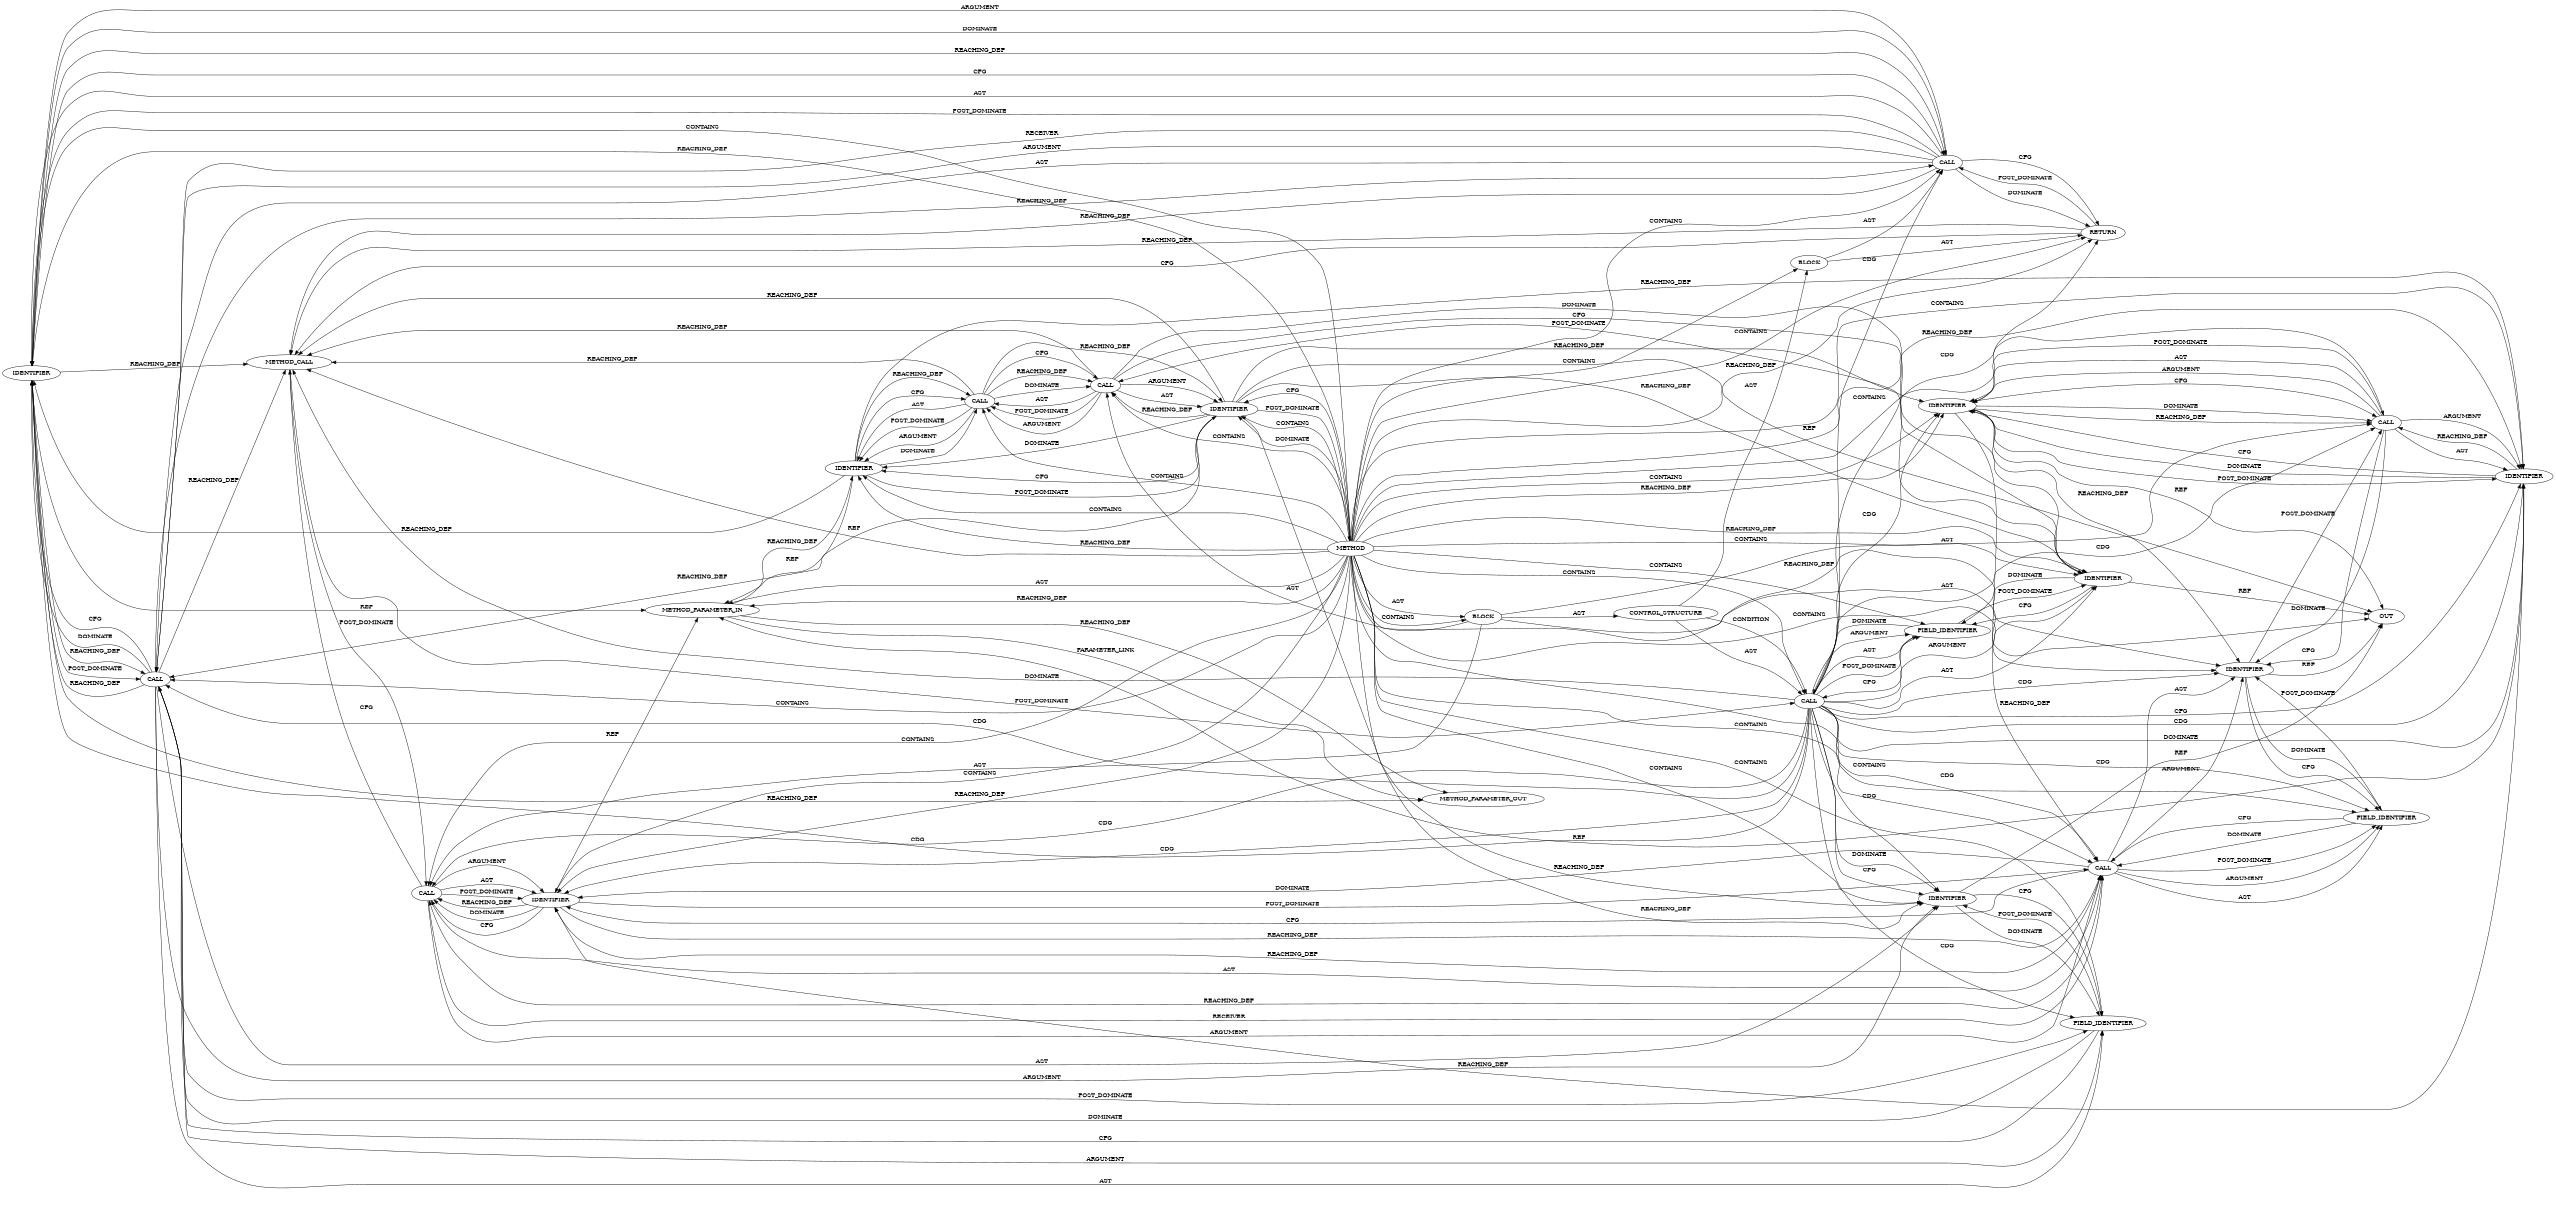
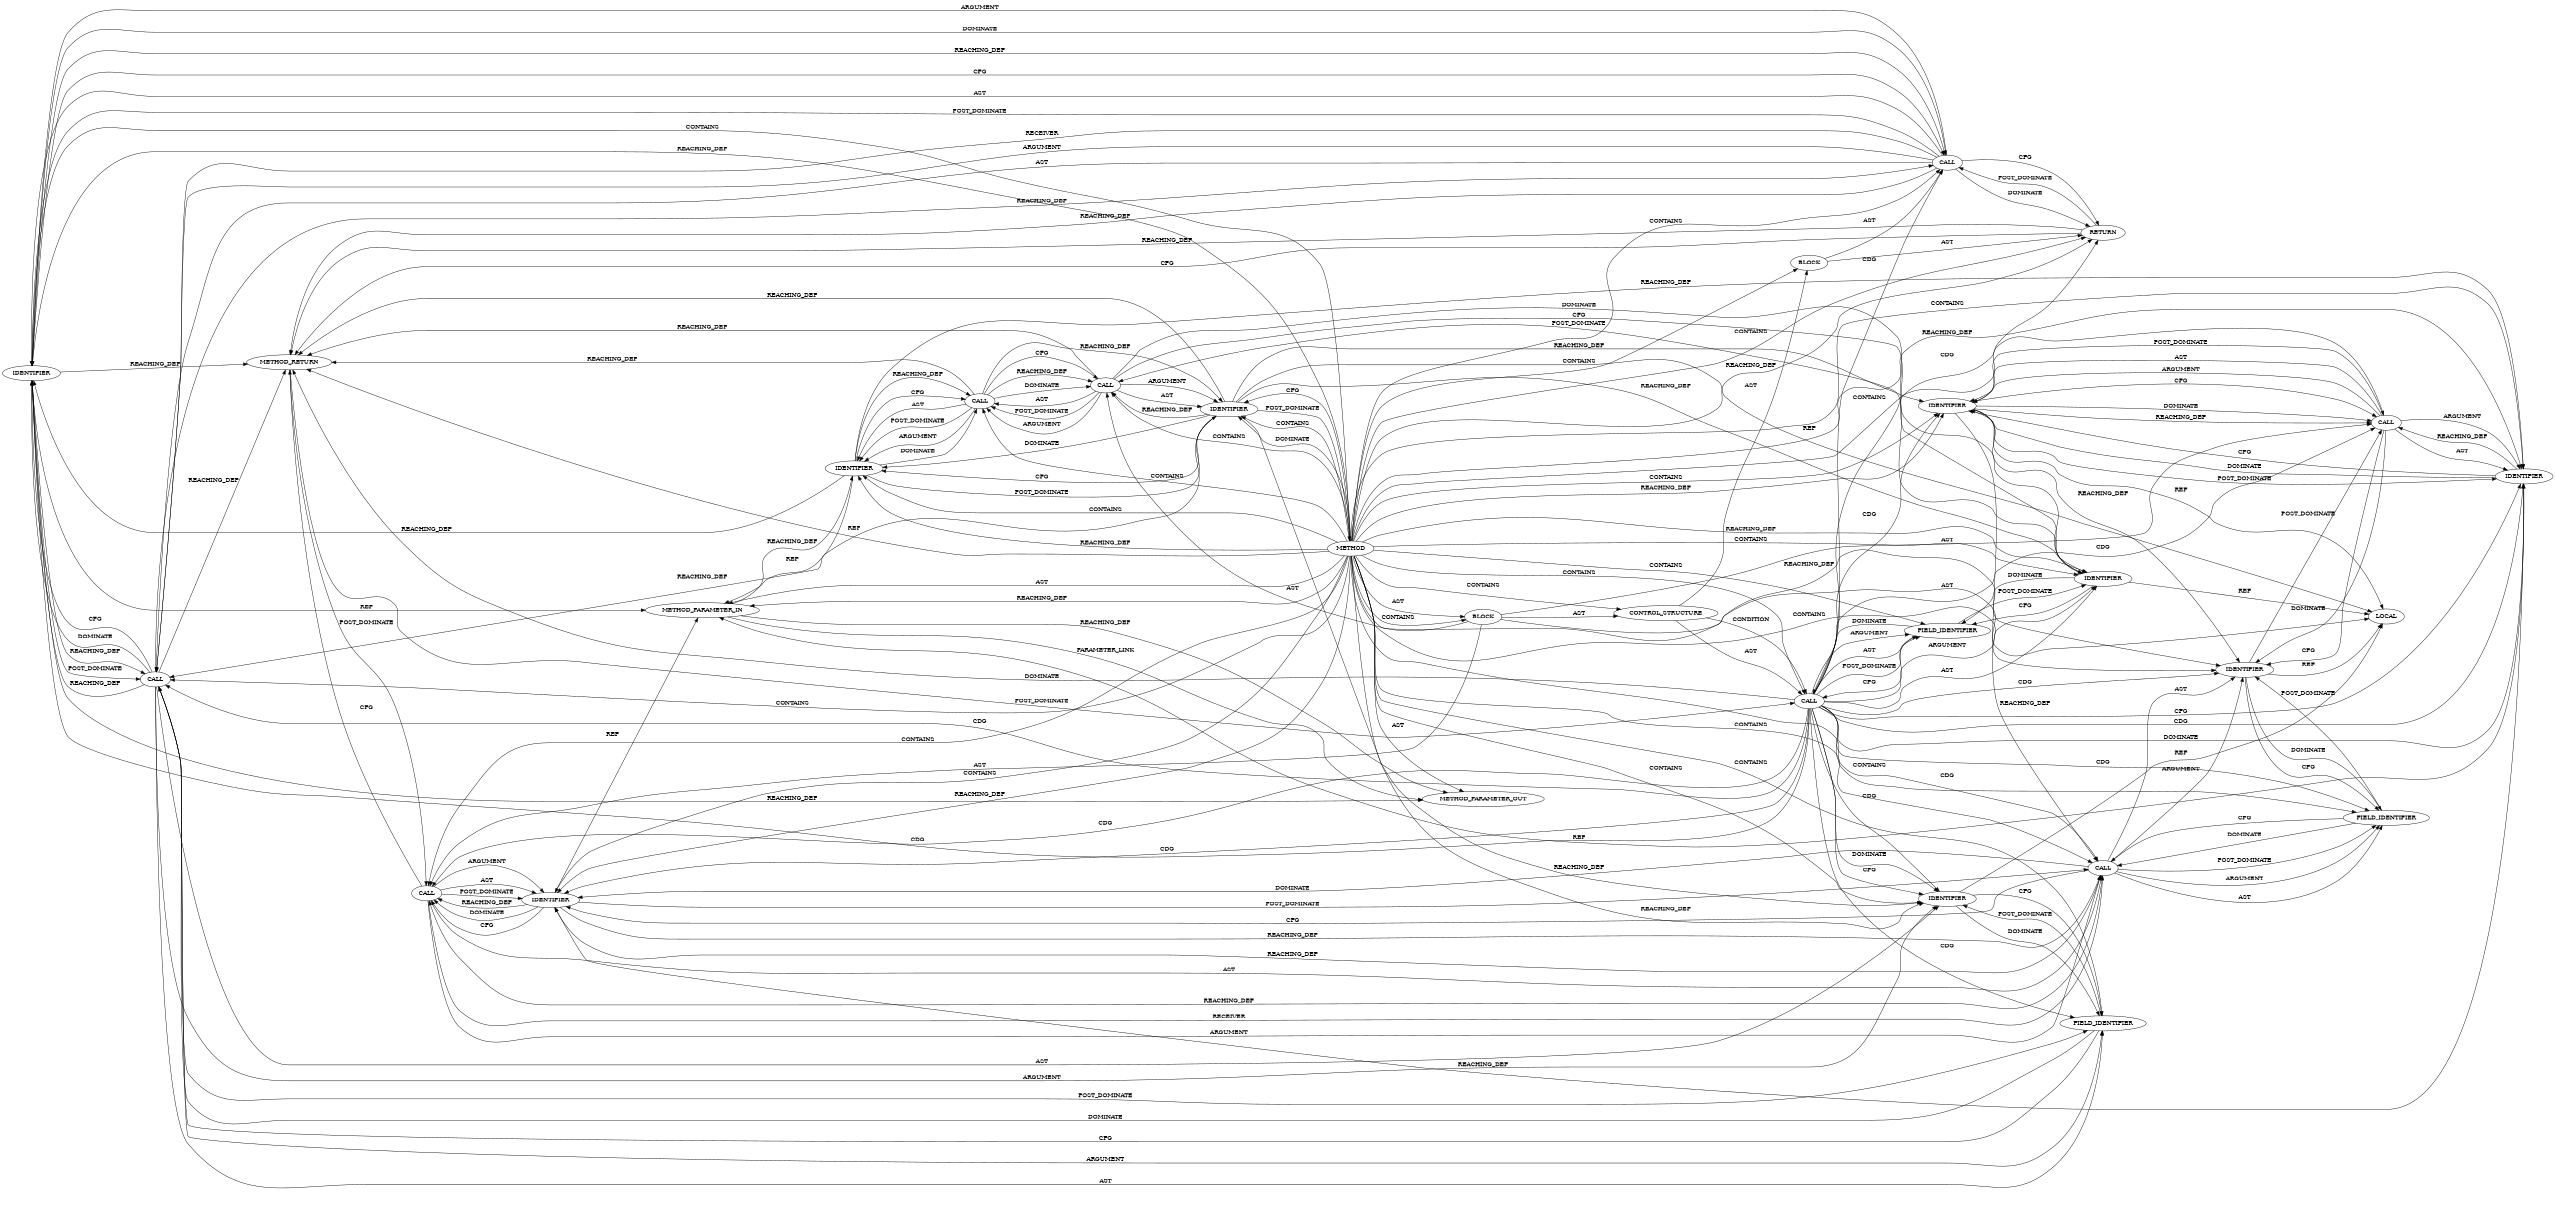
(289, 362) -> (289, 362)
none -> (1480, 595)
(2386, 616) -> (2386, 616)
none -> (1376, 706)
